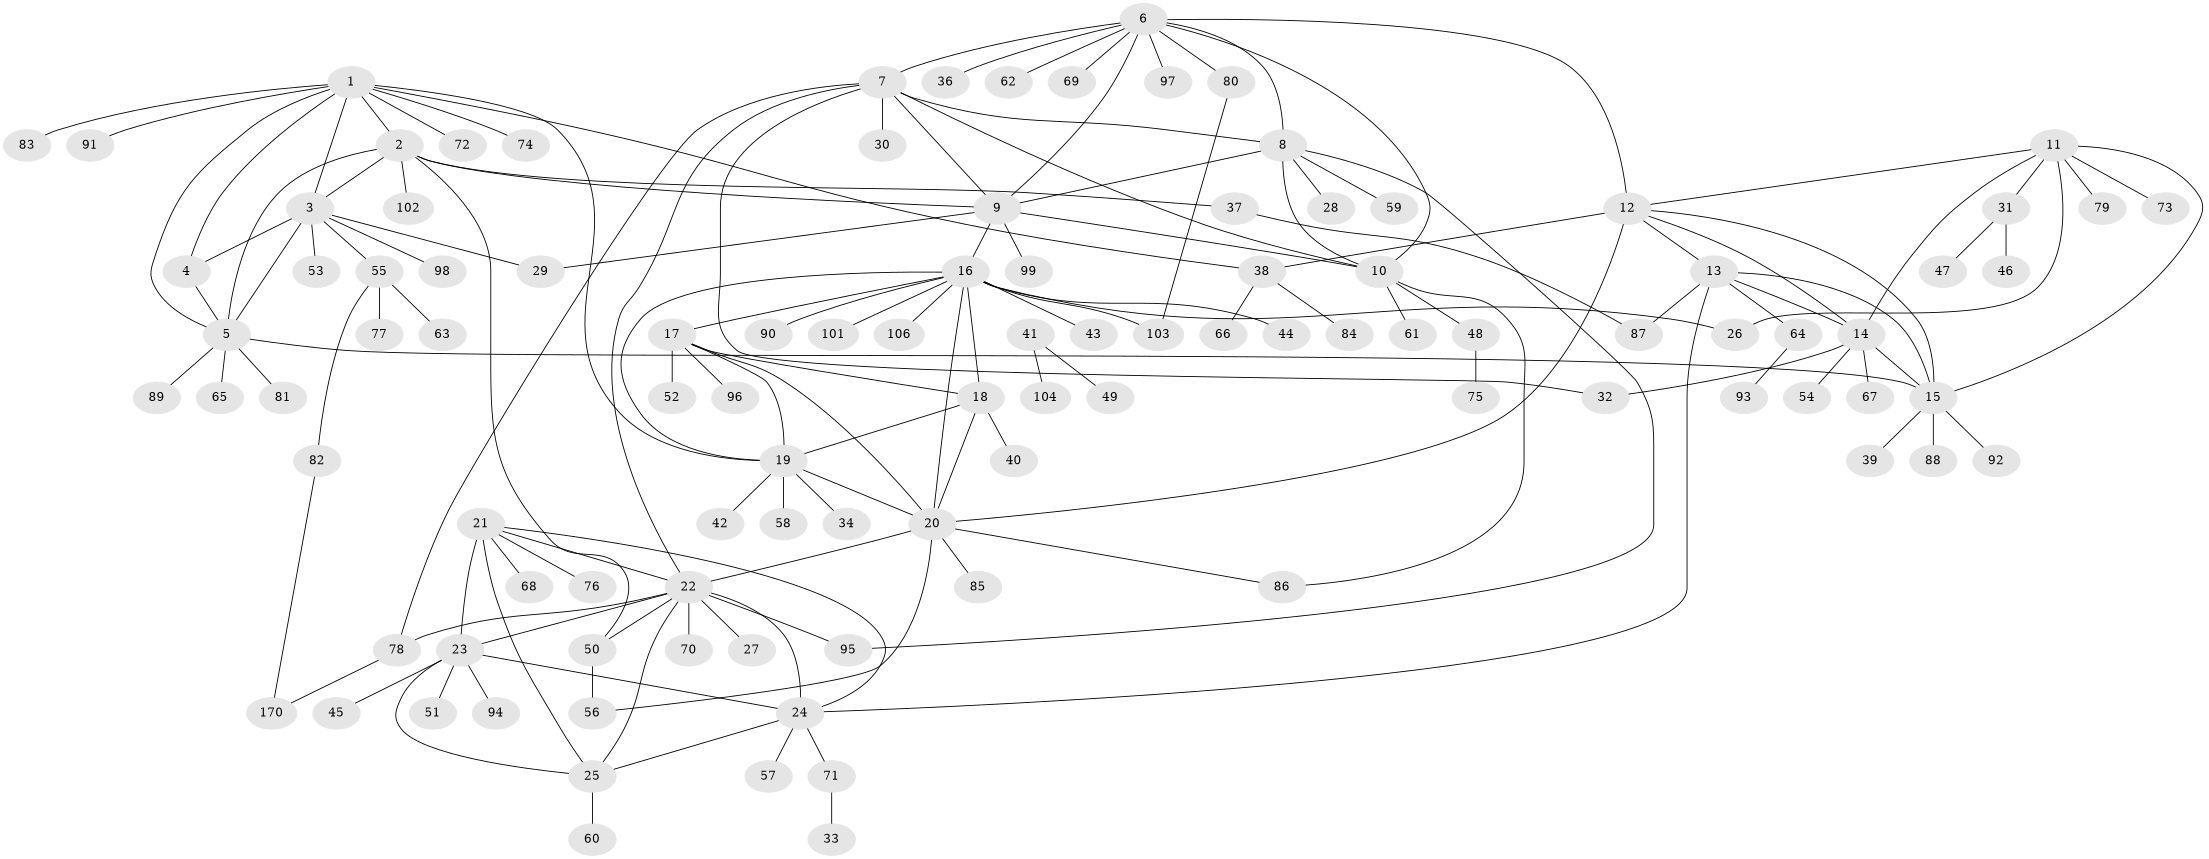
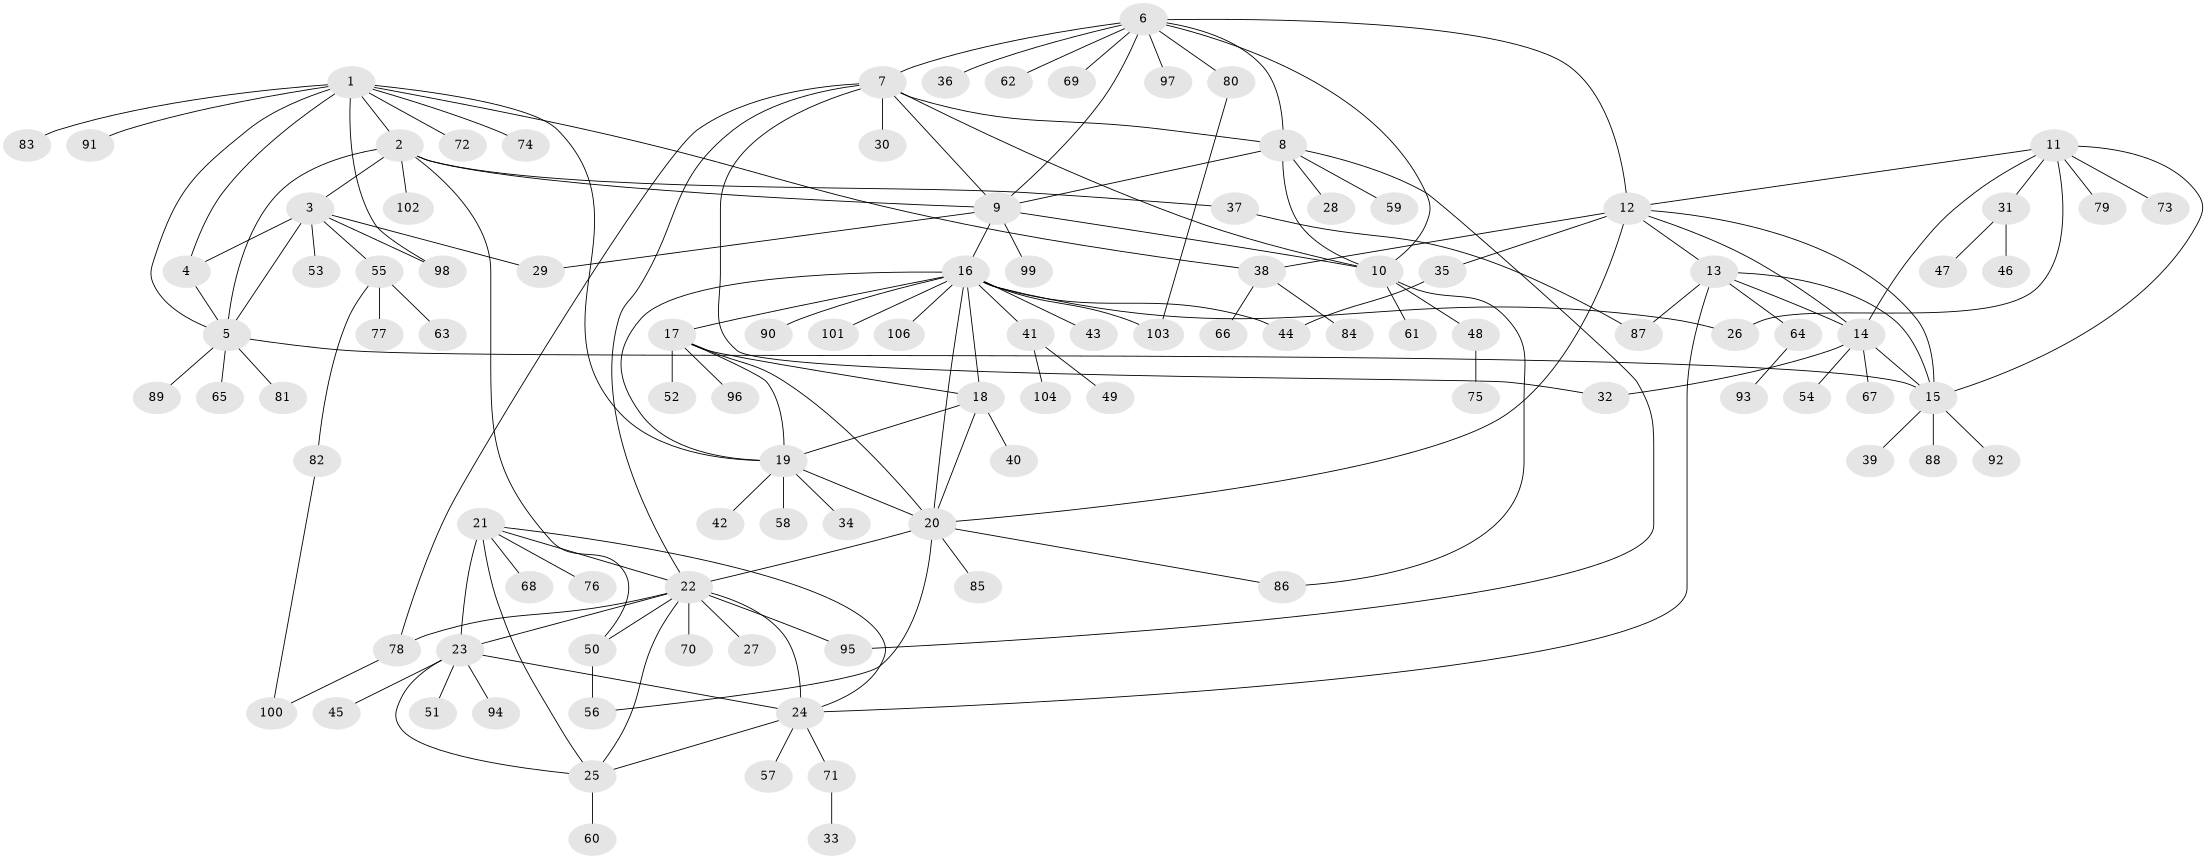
(331, 145) -> (361, 193)
none -> (1443, 272)
none -> (998, 303)
(272, 713) -> (272, 713)
